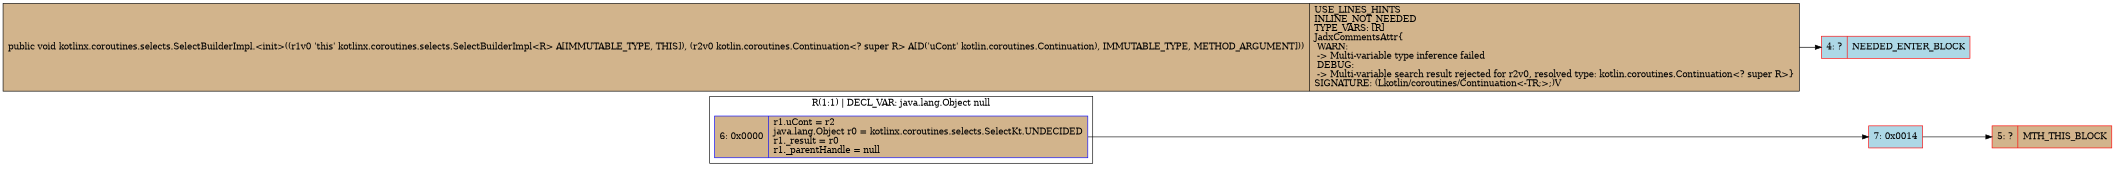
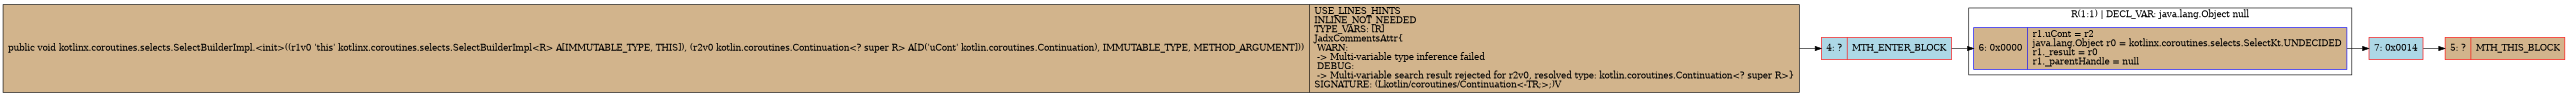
(1909, 47) -> (1899, 48)
none -> (1960, 48)
